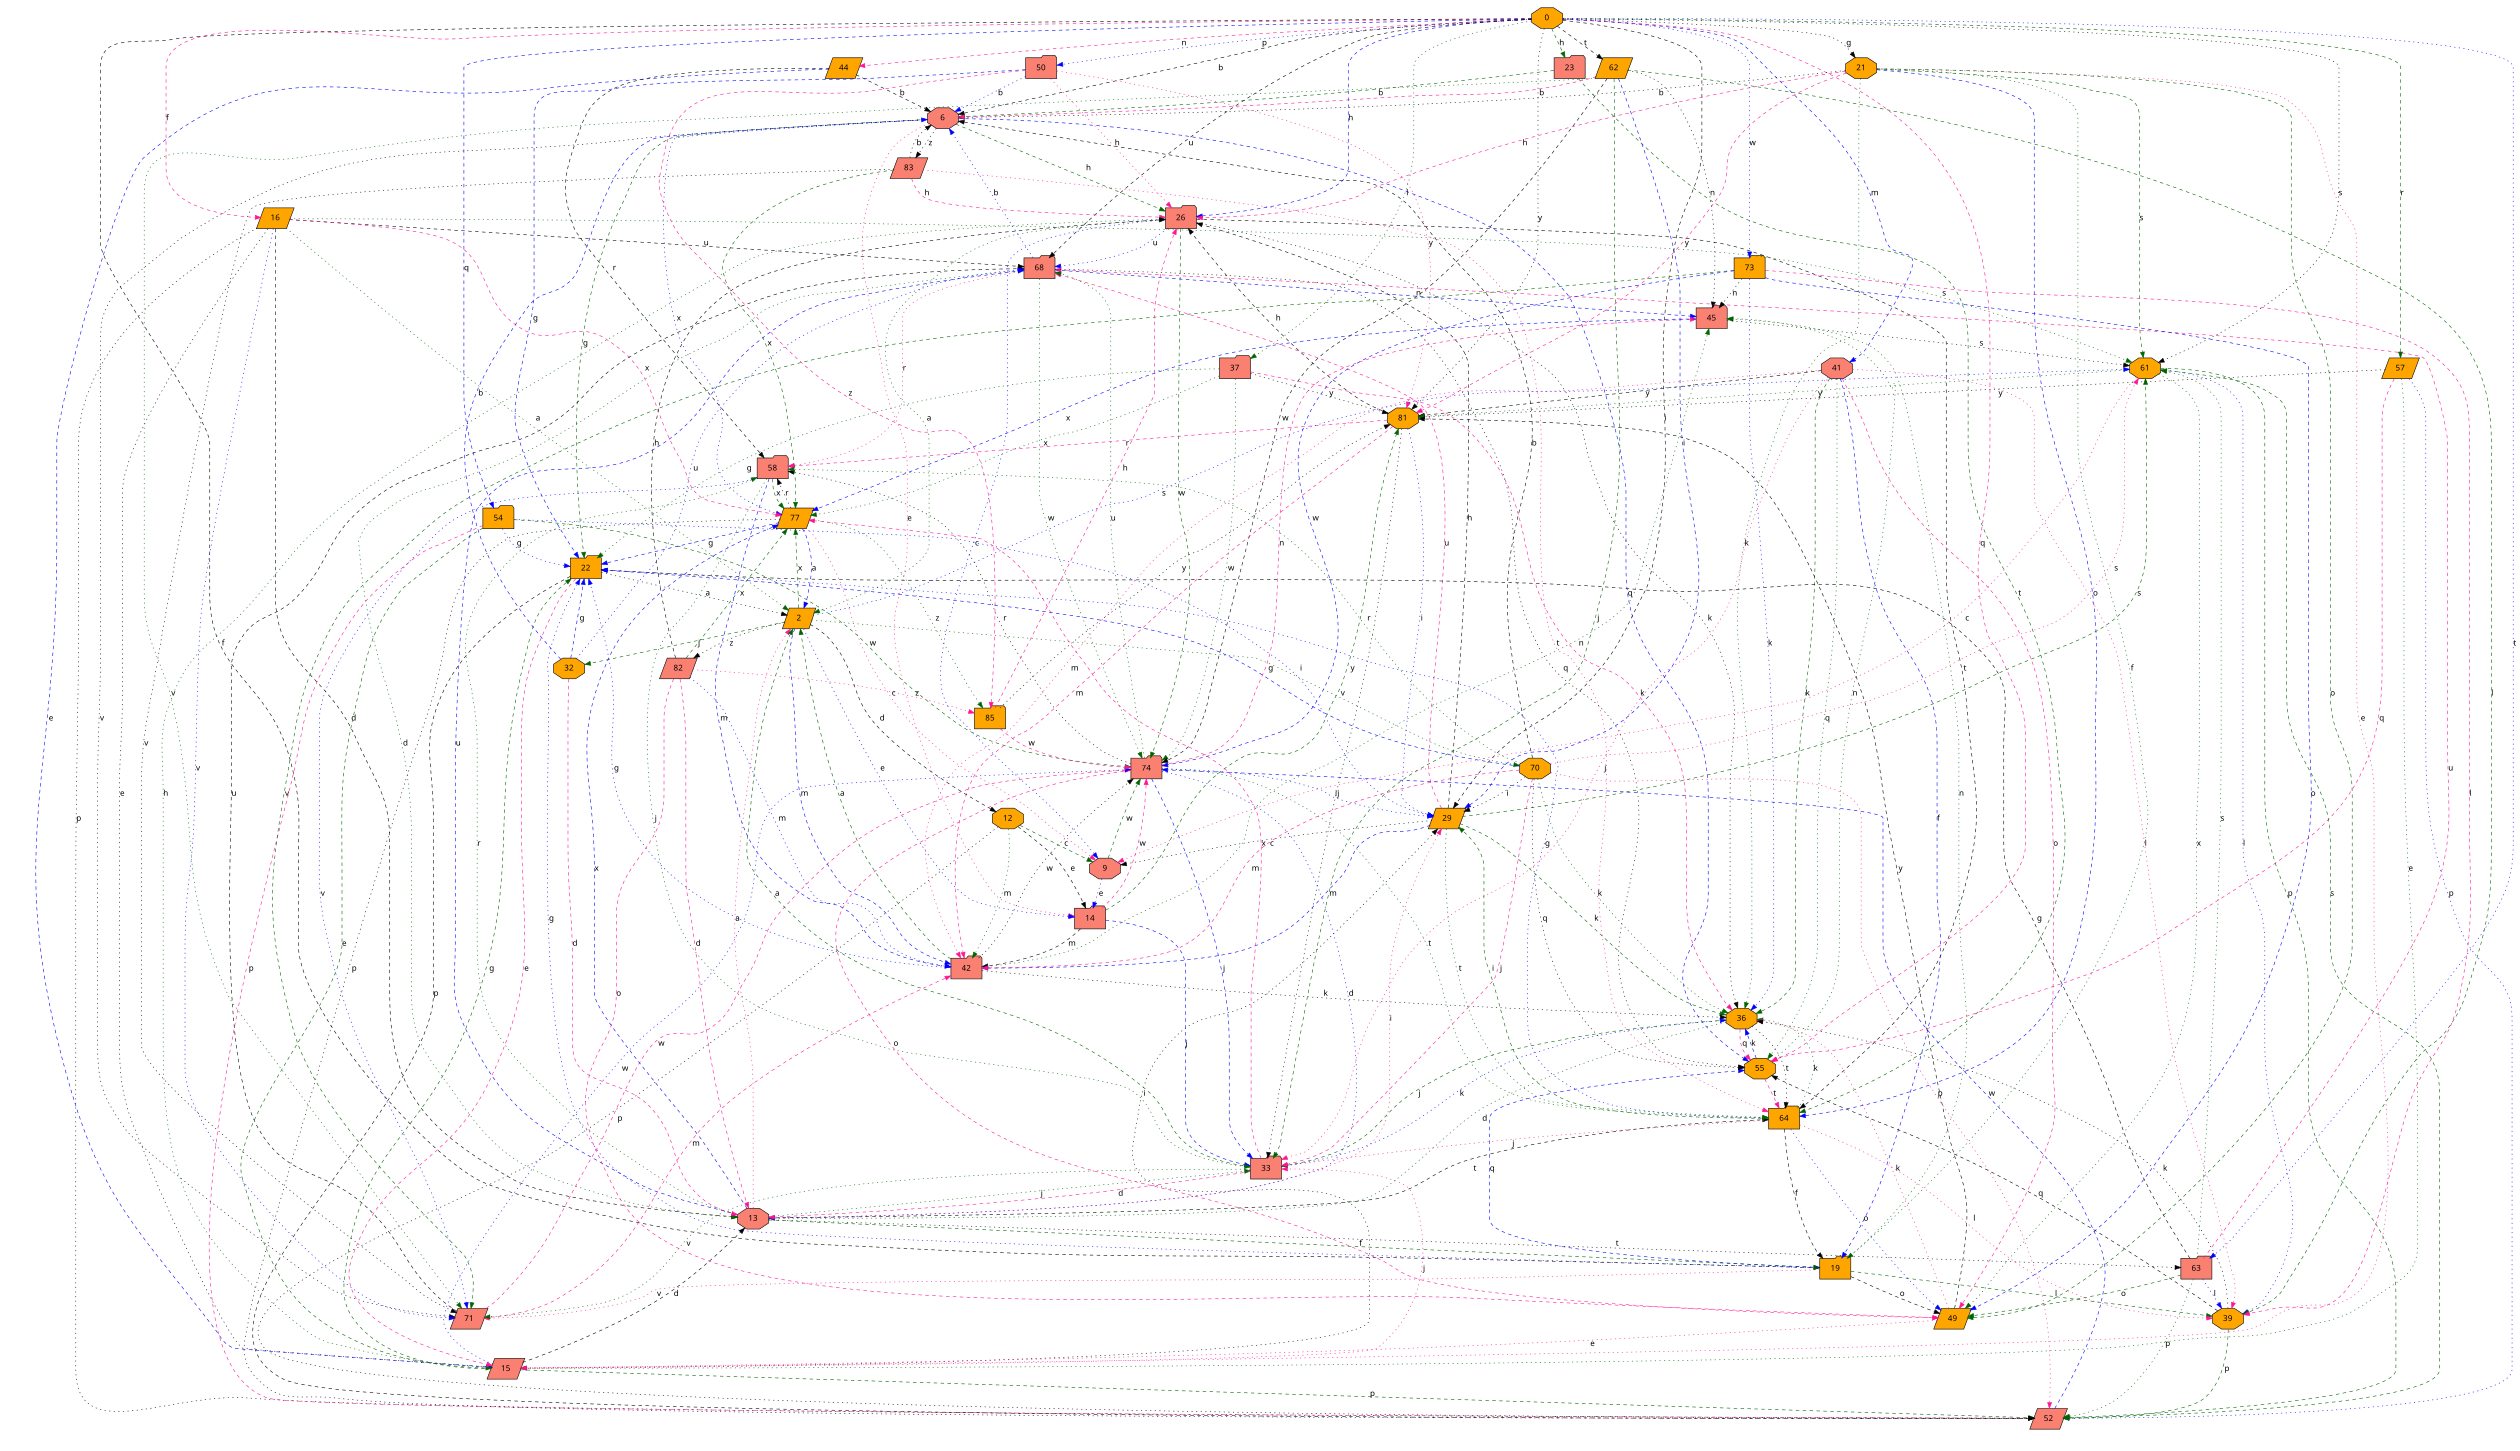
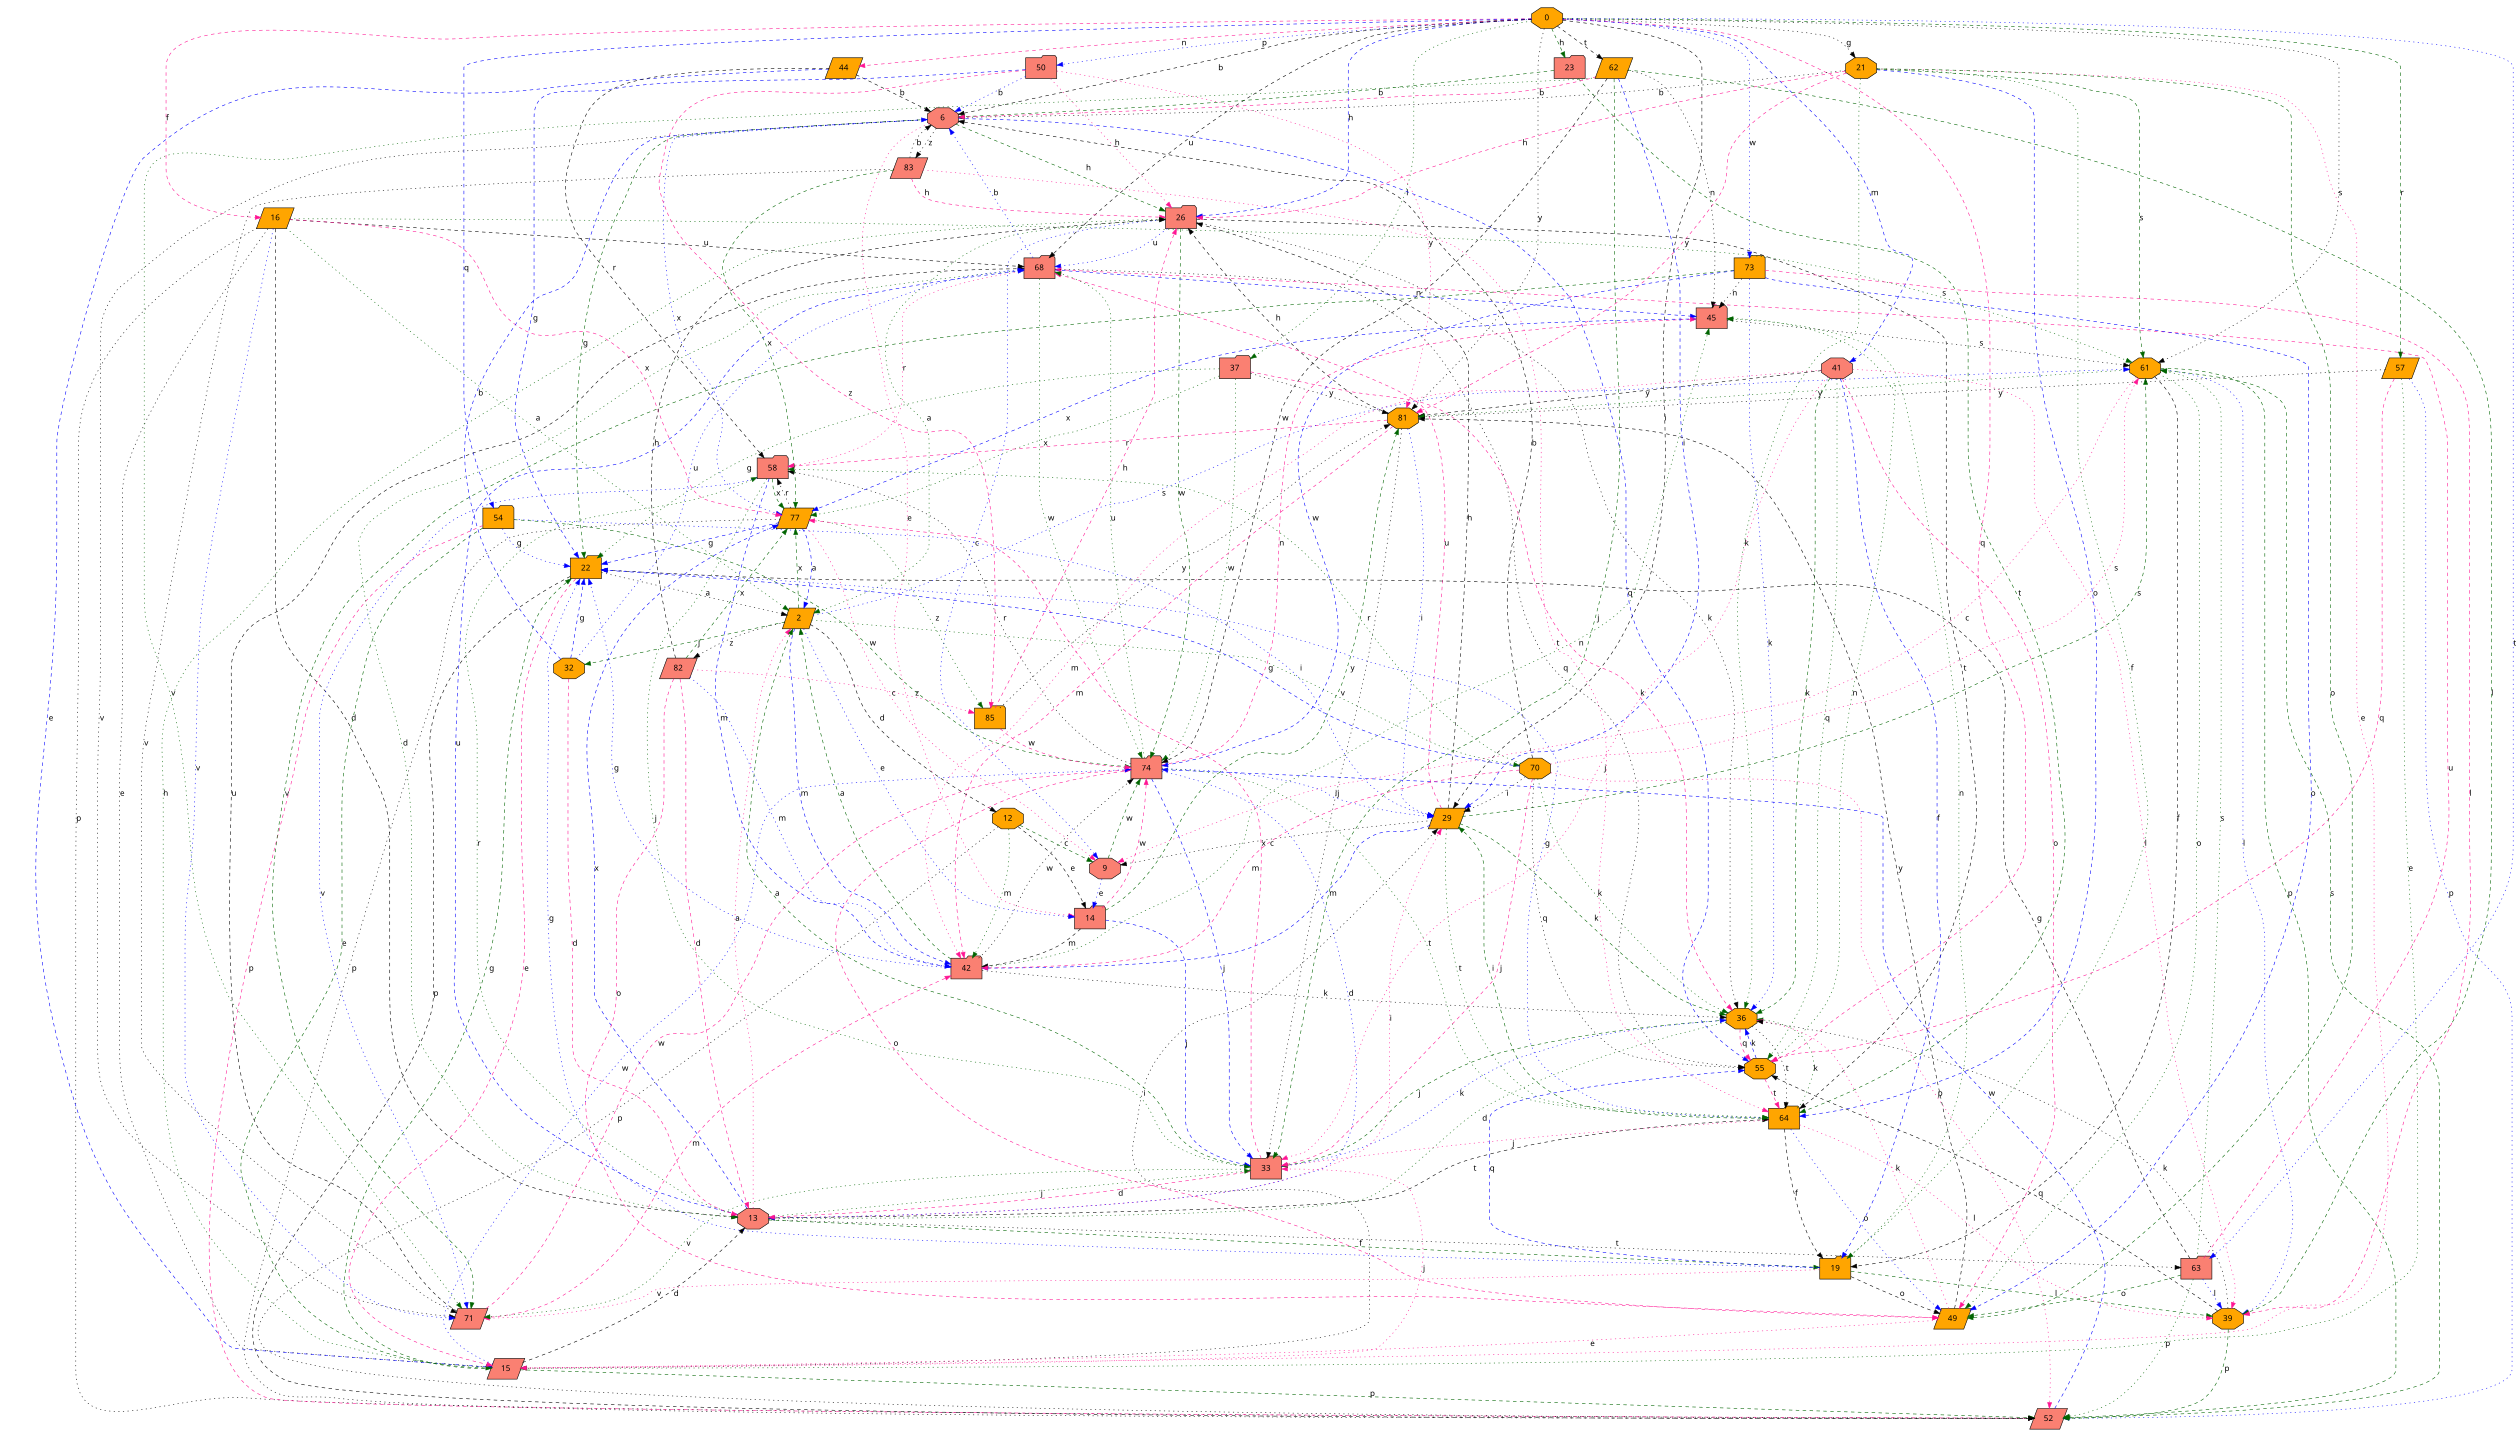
(211, 603) -> (2174, 900)
(2199, 844) -> (2199, 844)
